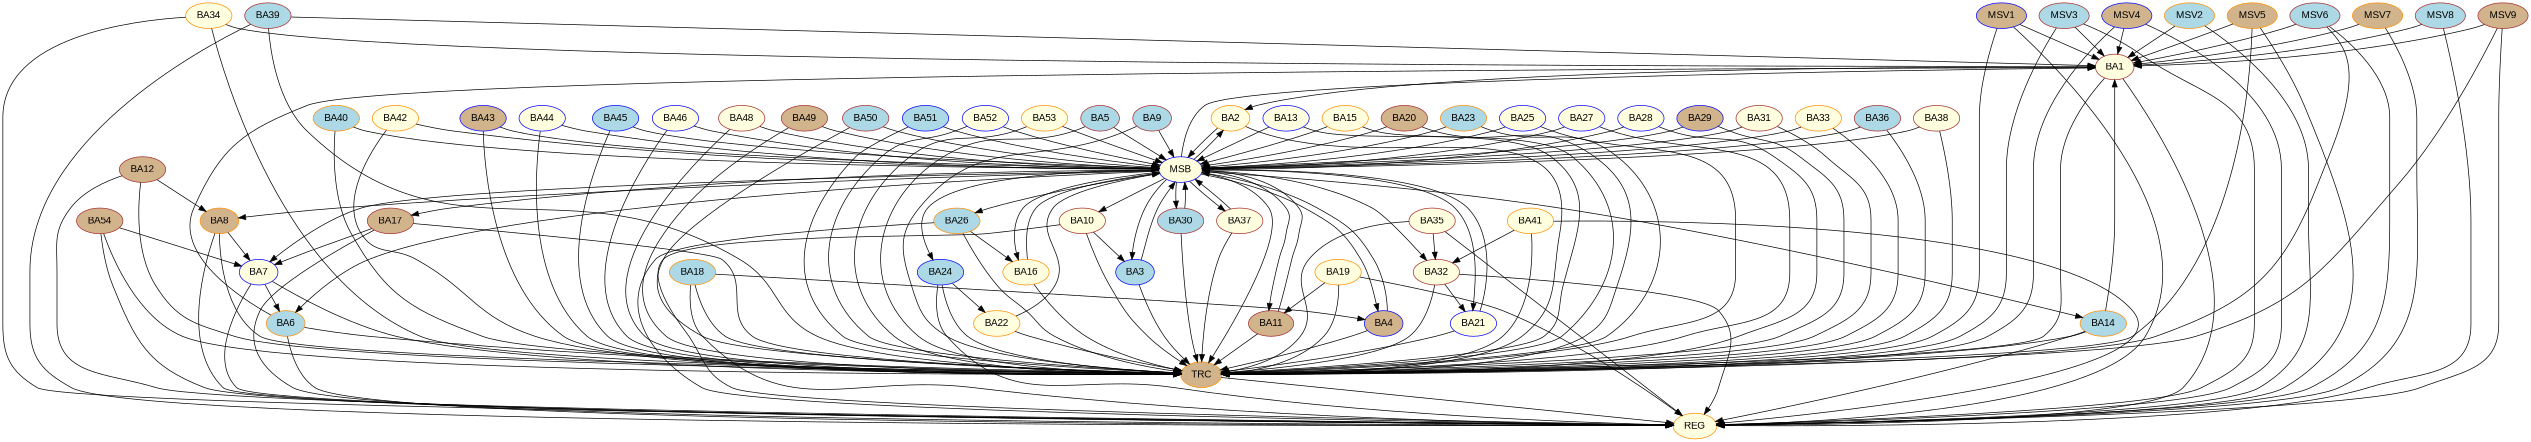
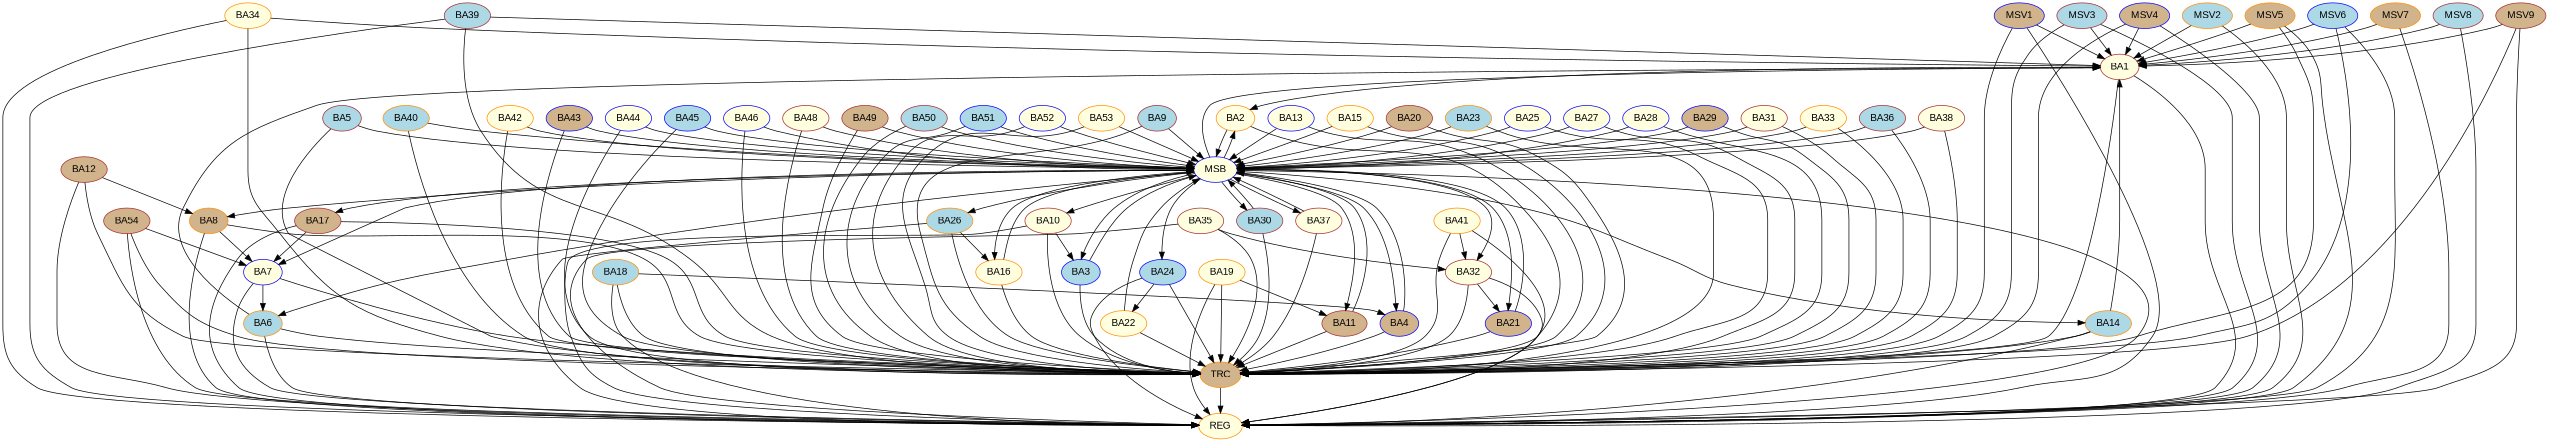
(2315, 16) -> (2333, 16)
(1267, 249) -> (2139, 302)
(1473, 323) -> (1508, 323)
